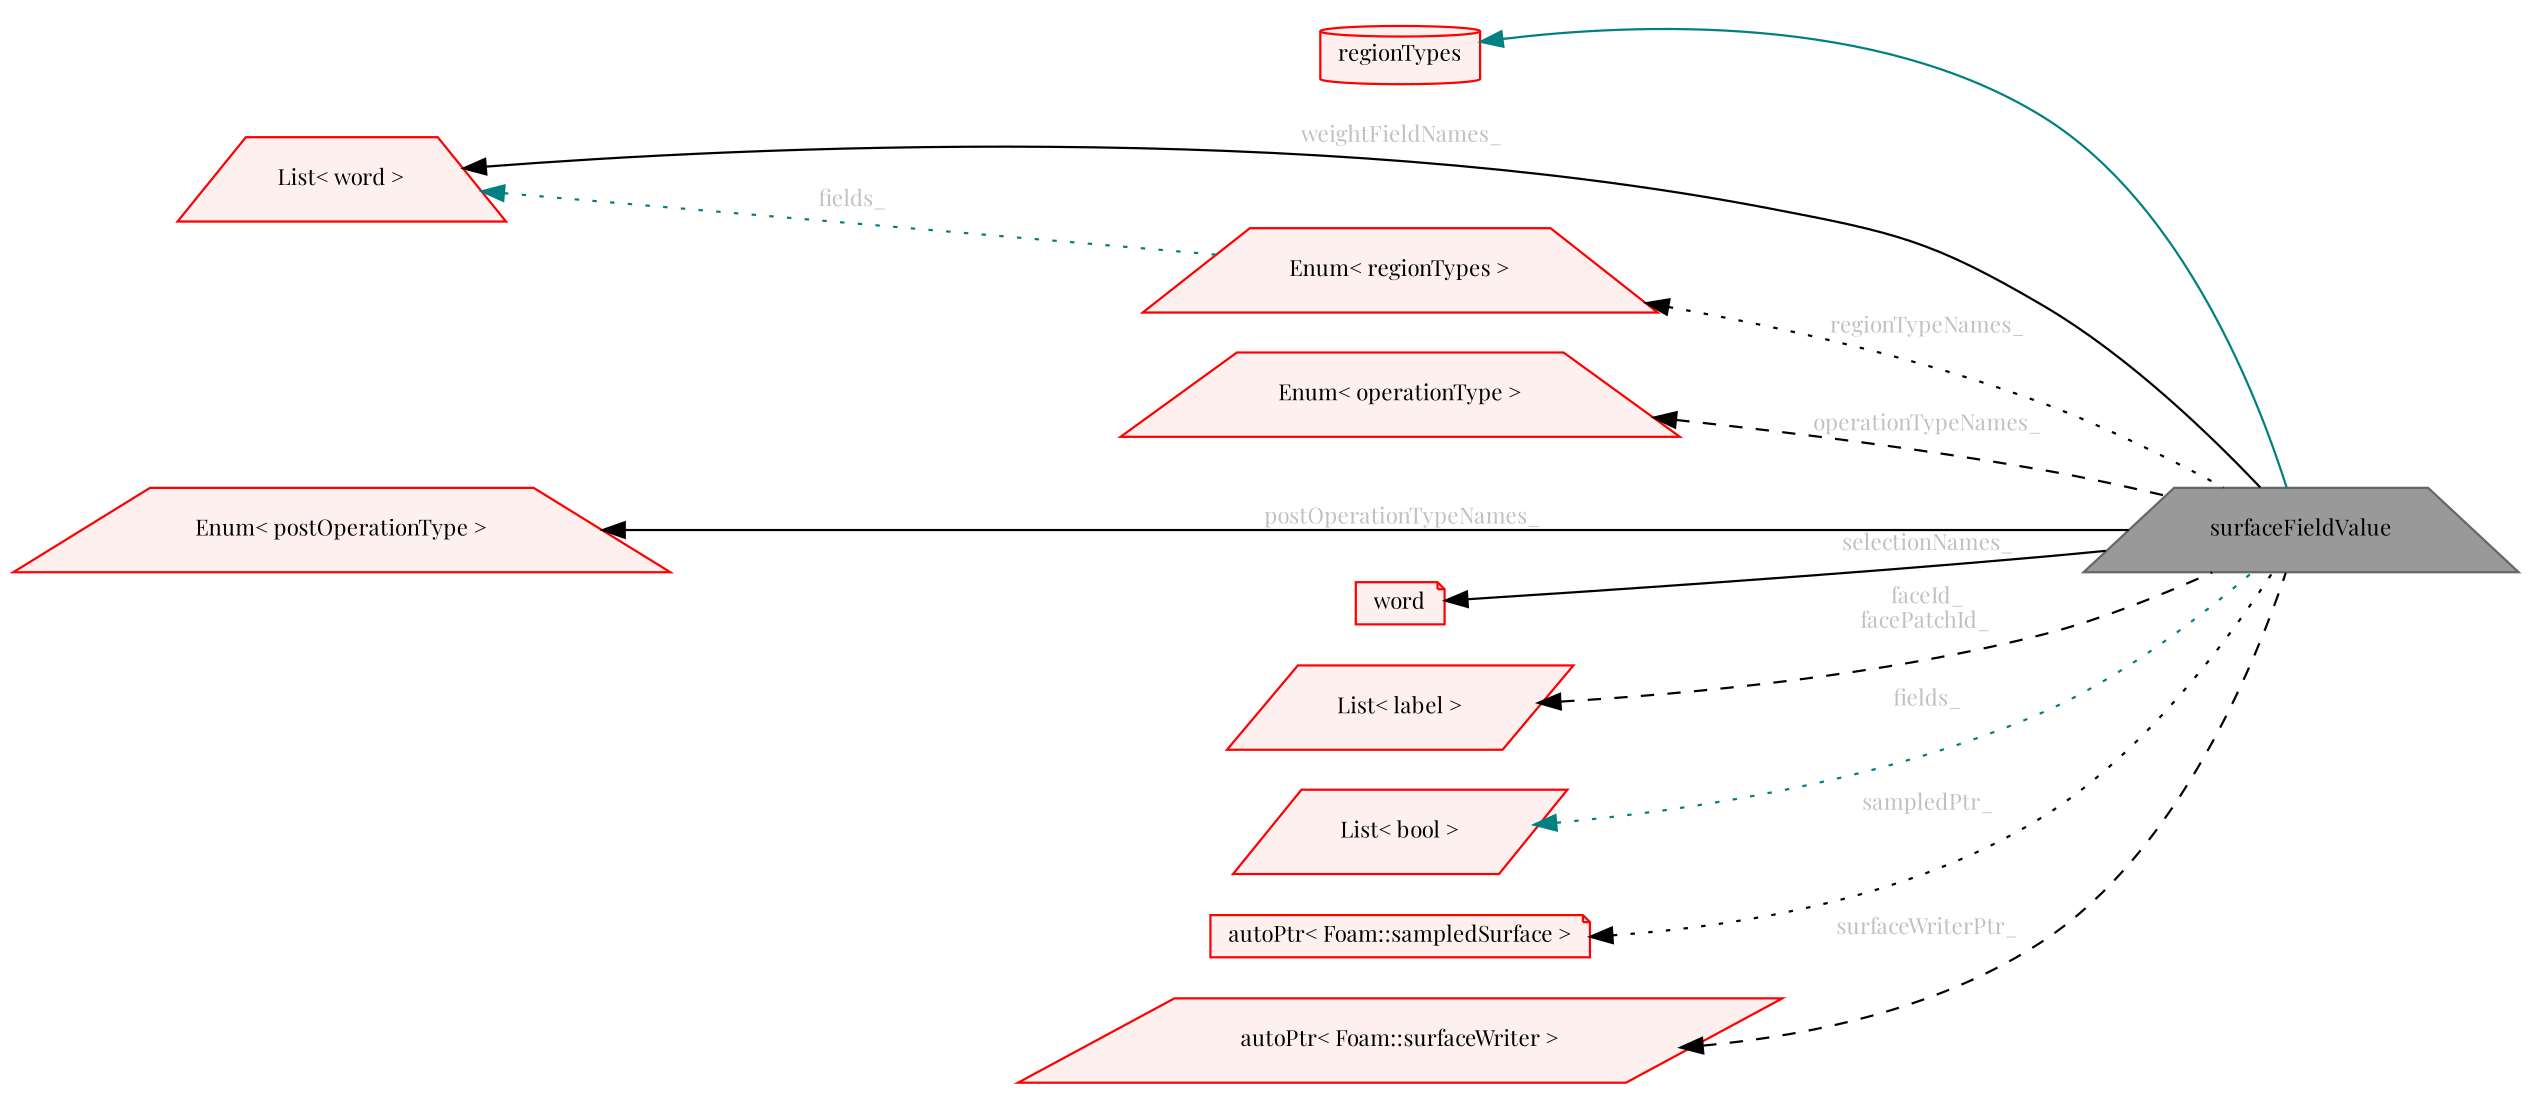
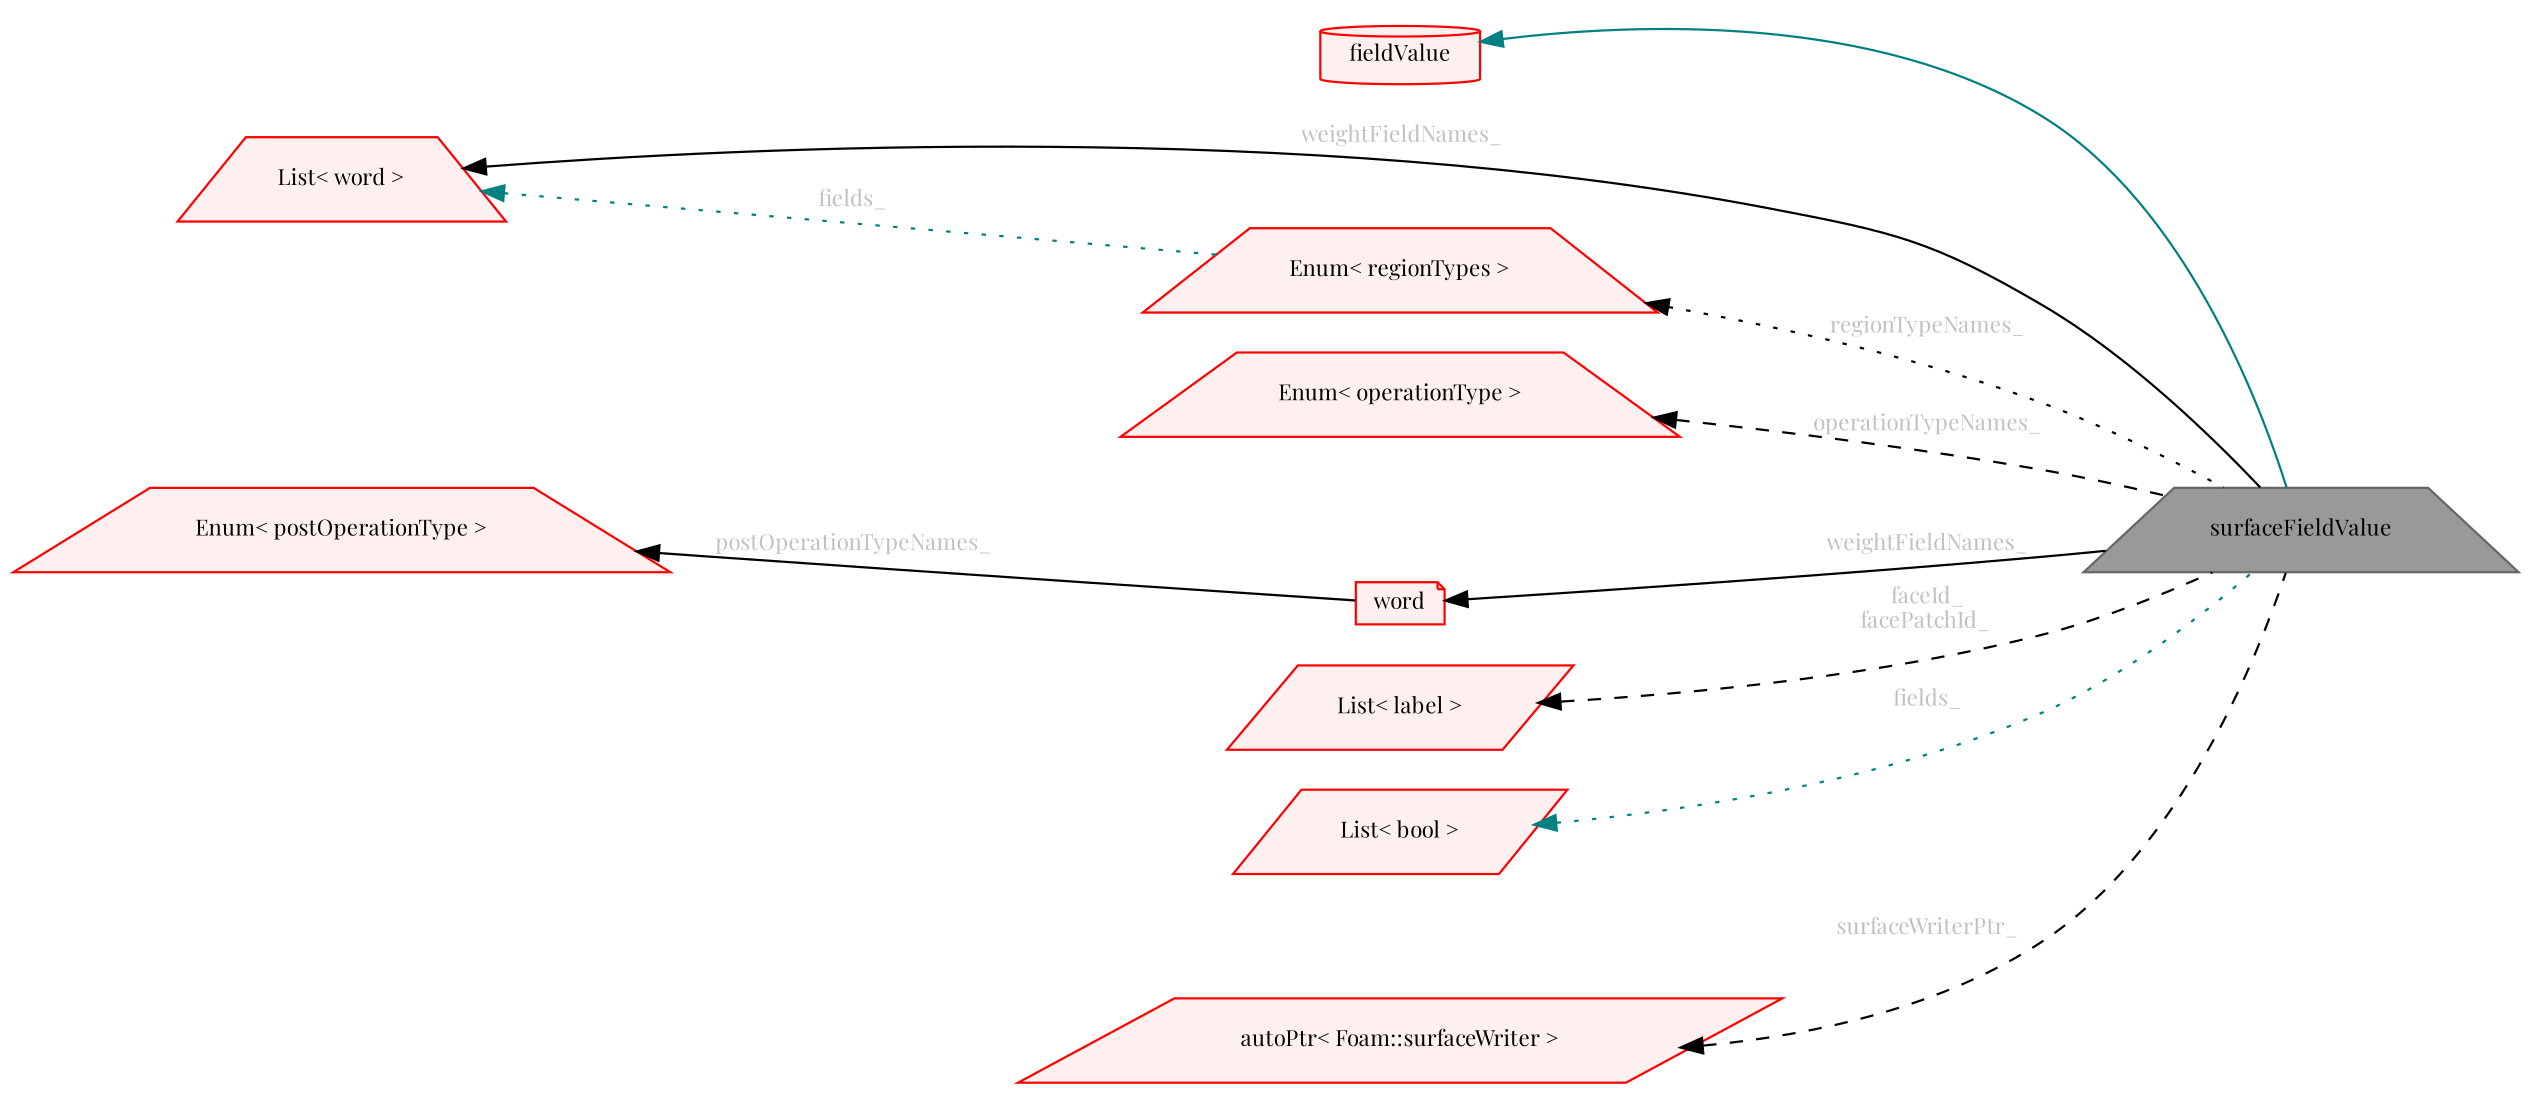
(1400, 55) -> (1400, 55)
(1377, 530) -> (1007, 577)
(1926, 544) -> (1926, 544)
(1400, 936) -> none
